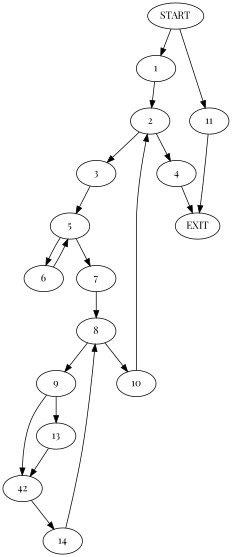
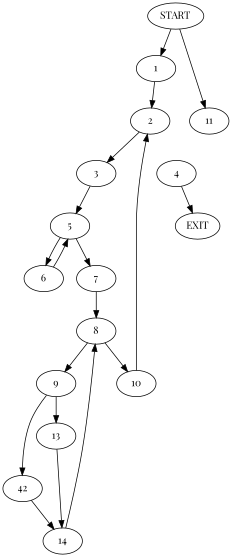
(162, 144) -> none
(205, 170) -> none
(41, 459) -> (59, 485)
